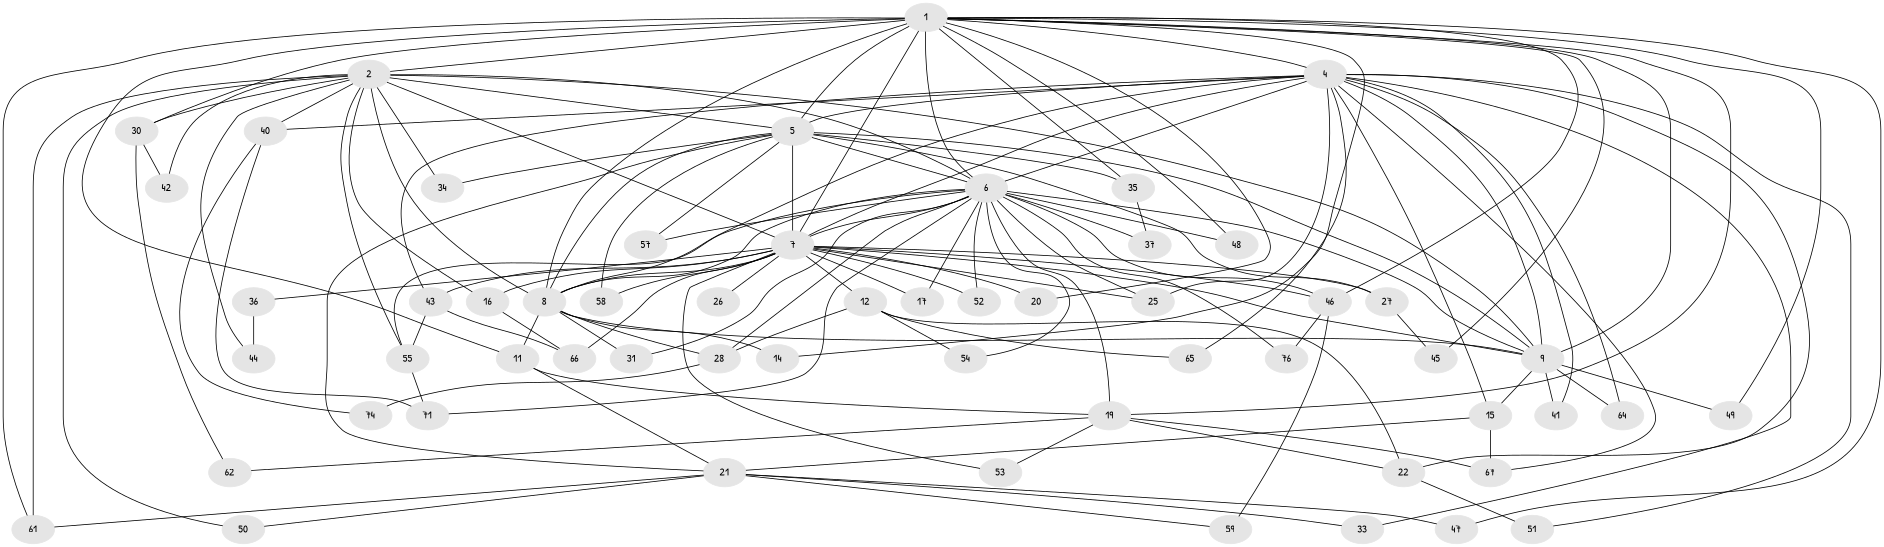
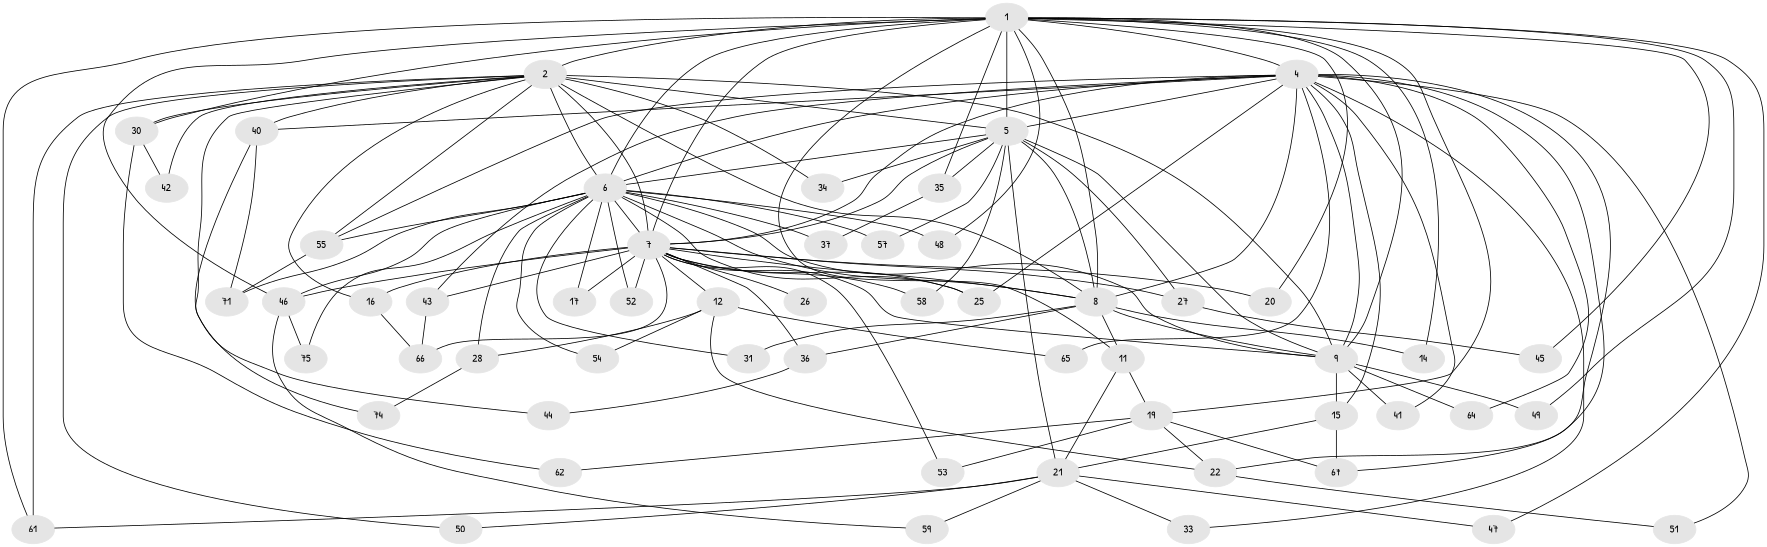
(1071, 281) -> none
(419, 330) -> (794, 94)
(629, 335) -> (951, 330)
(1287, 359) -> (306, 359)
